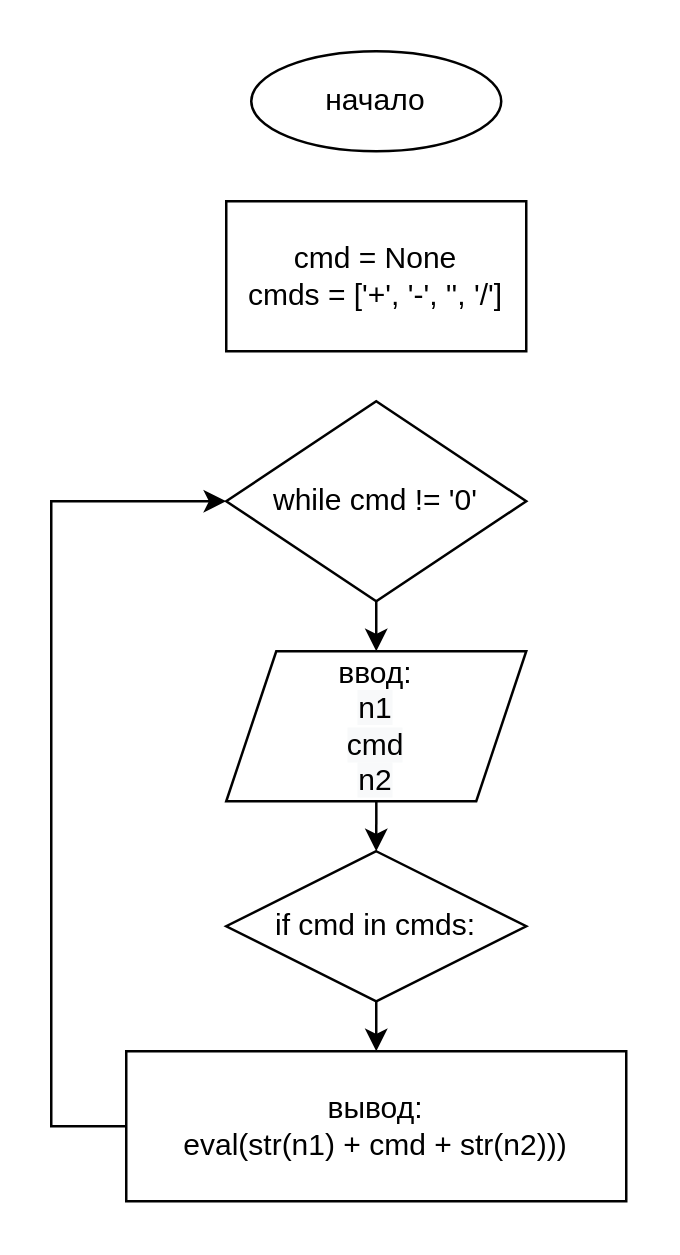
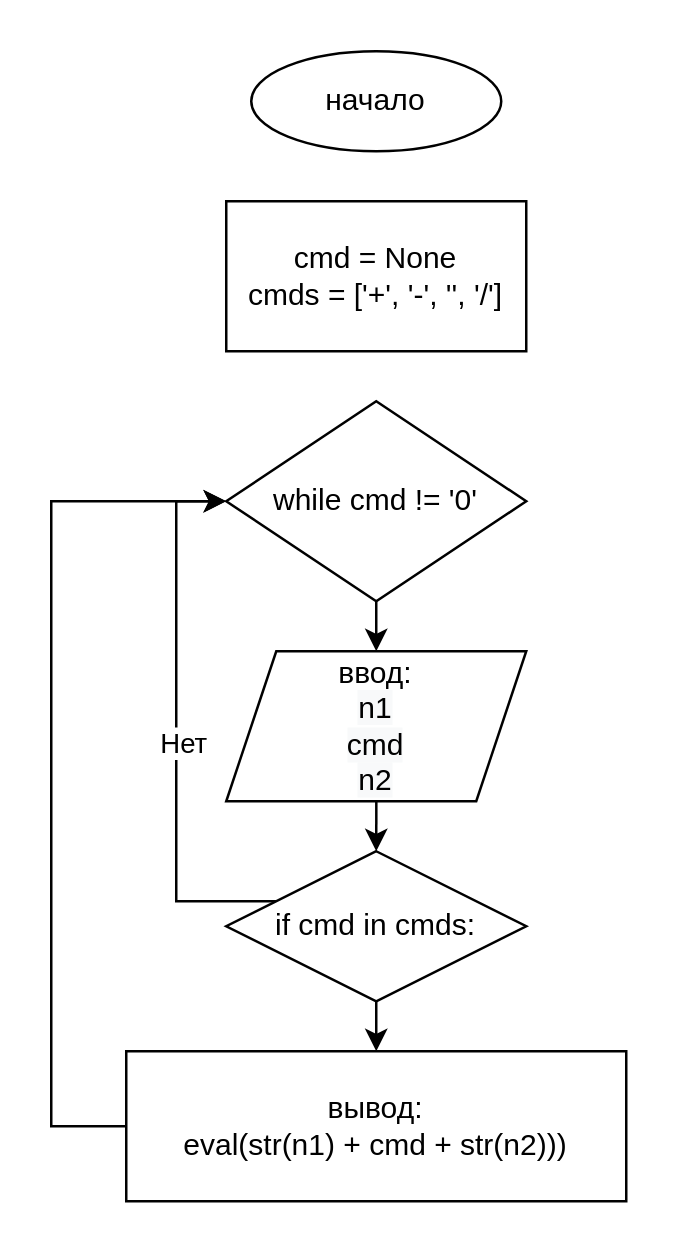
none -> (176, 754)
